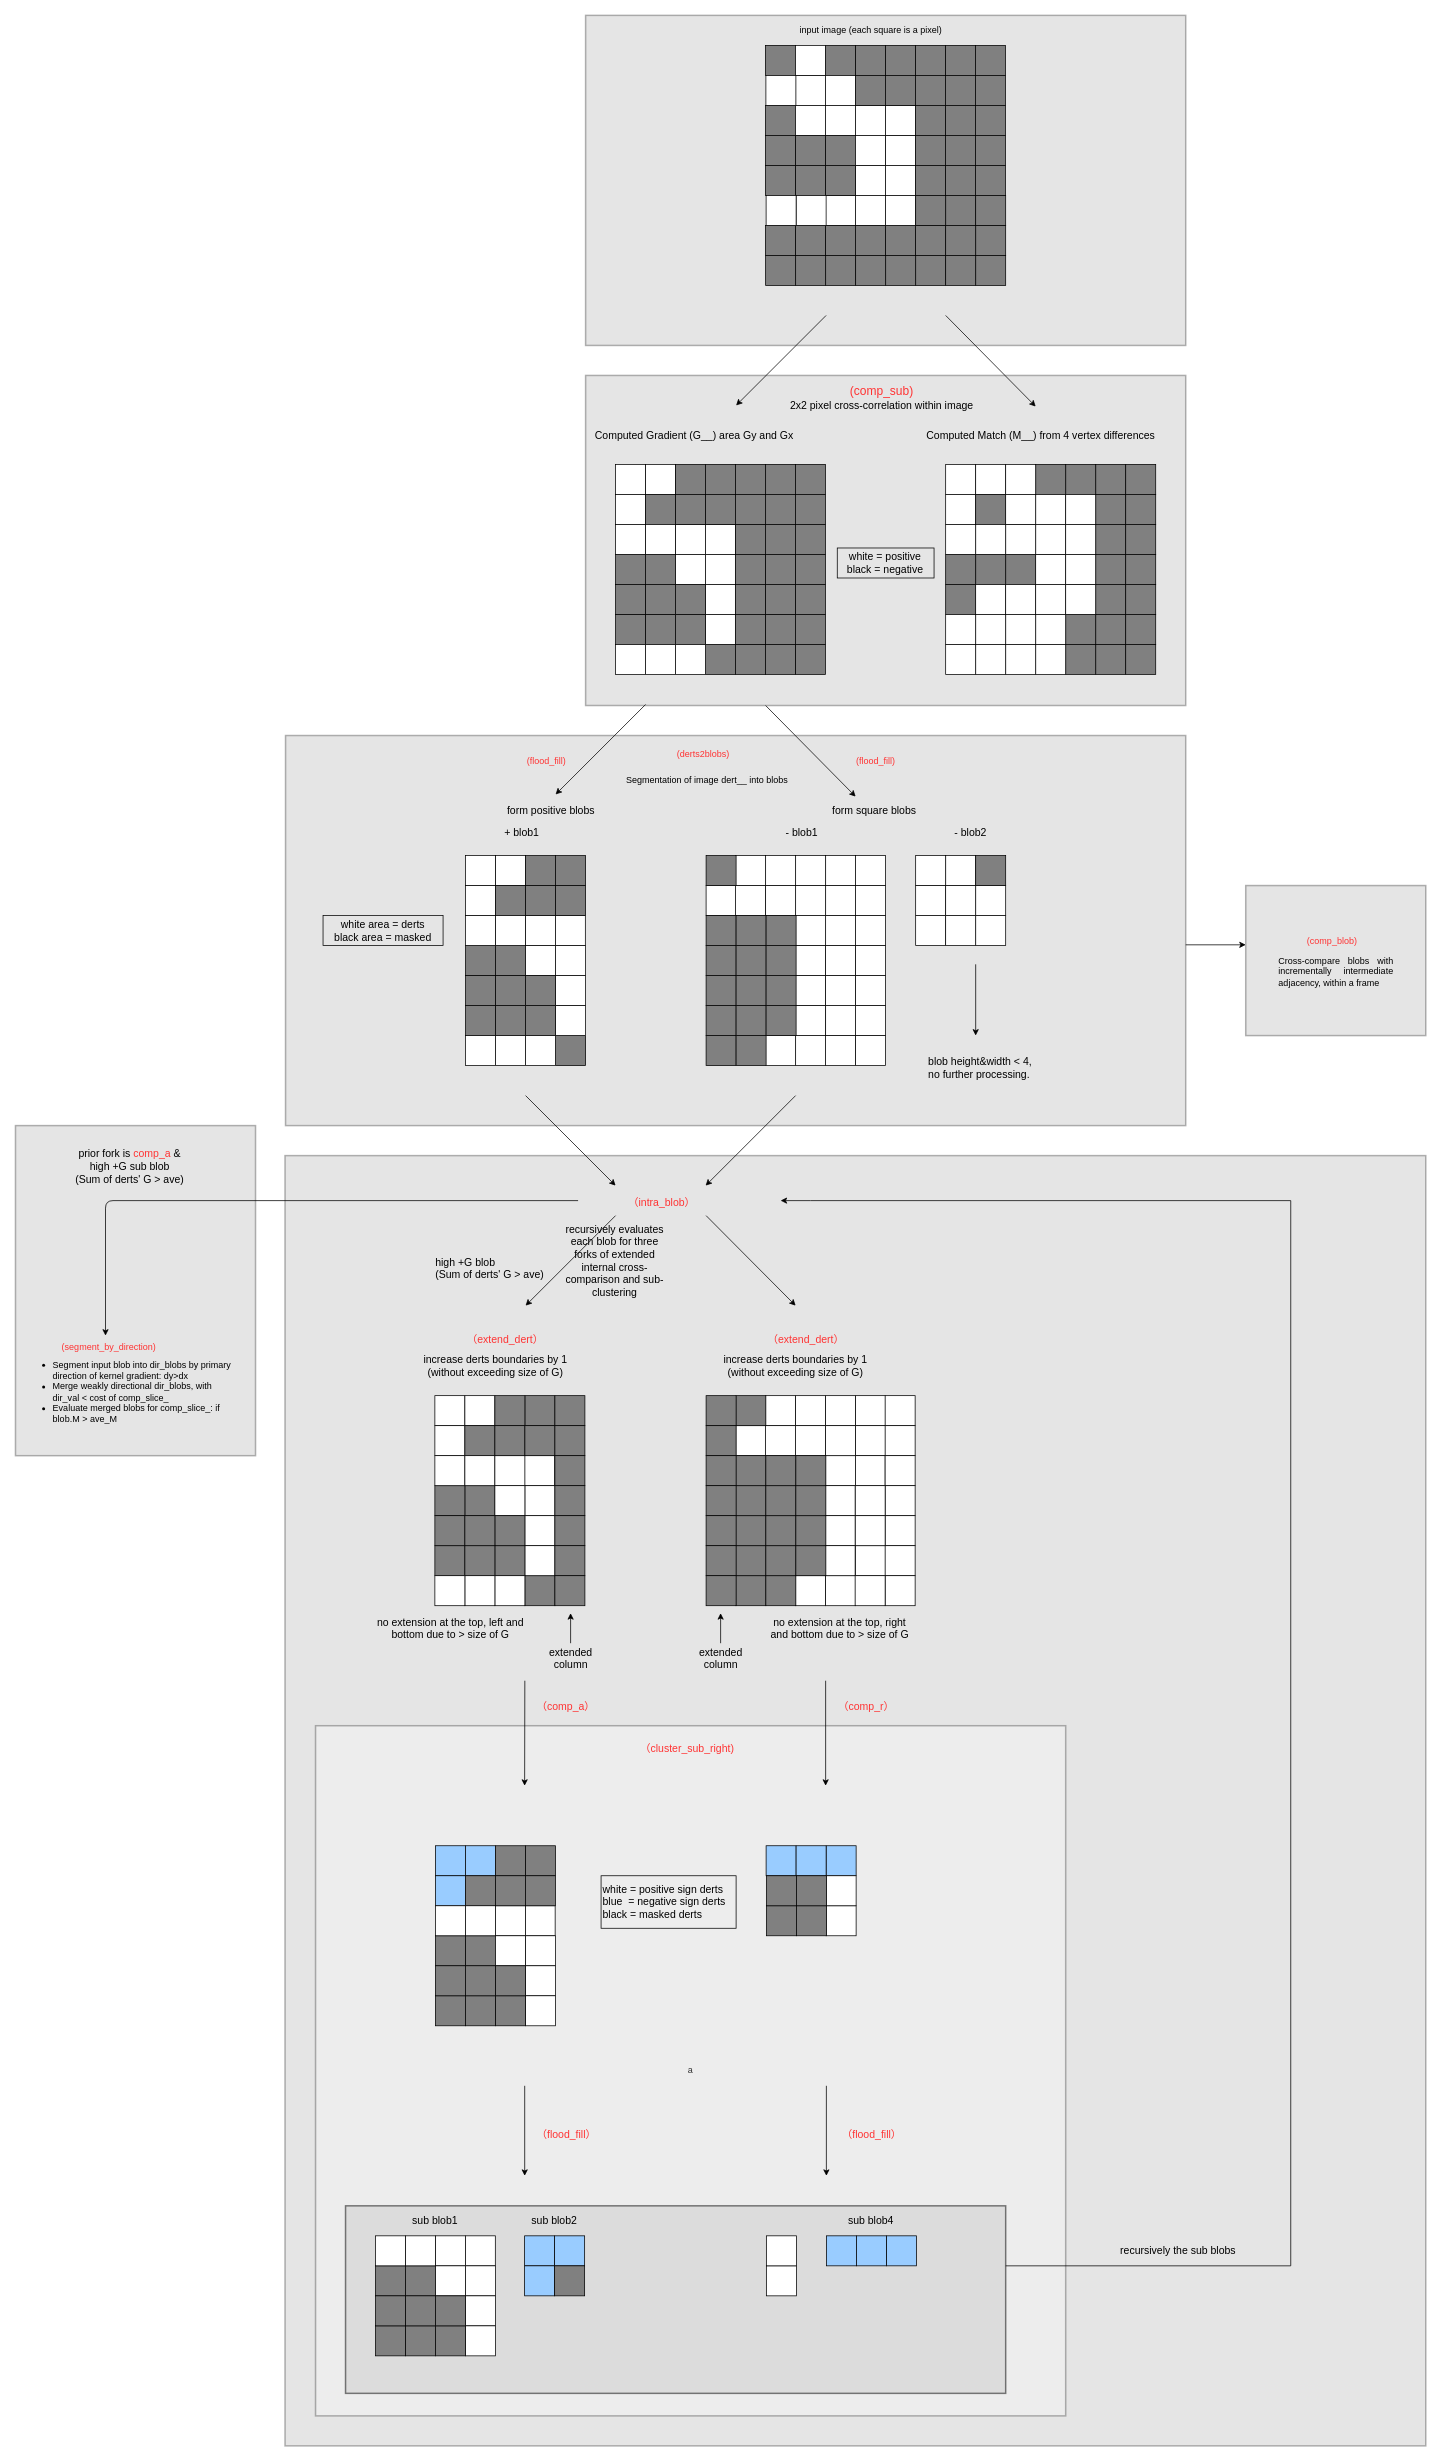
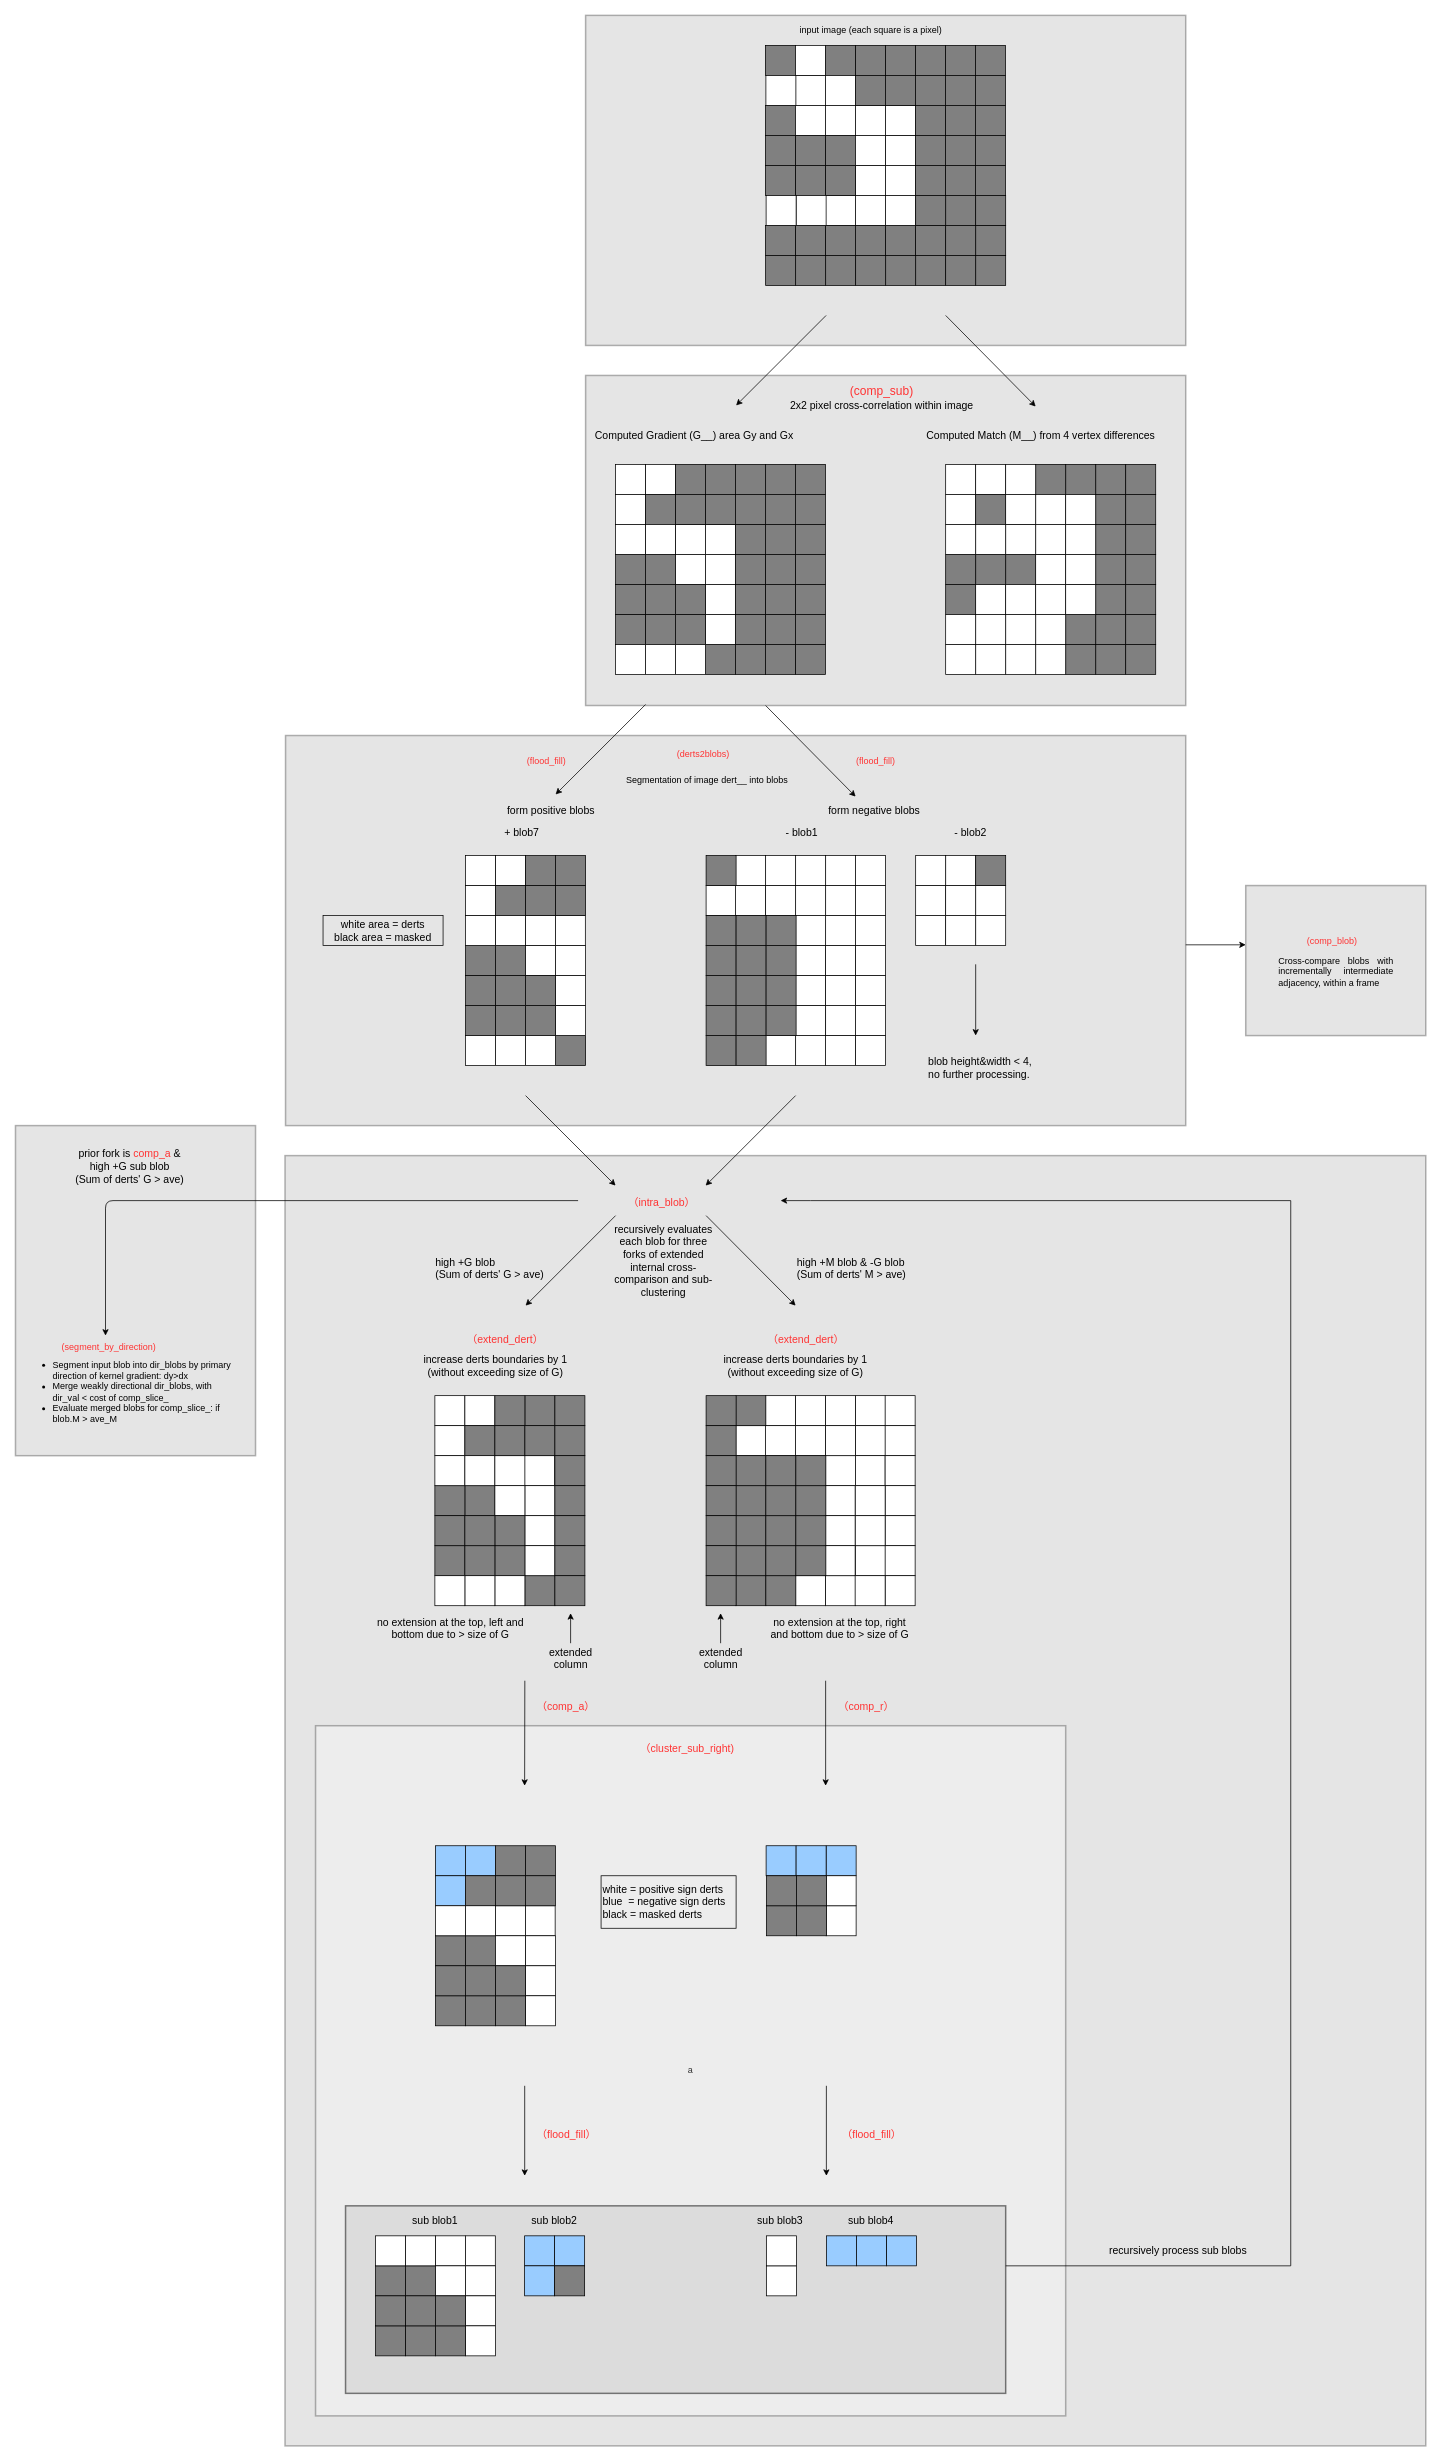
(885, 563) -> none
(874, 810) -> (874, 810)
(520, 833) -> (520, 833)
(614, 1260) -> (663, 1260)
none -> (855, 1268)
none -> (780, 2220)
(1178, 2250) -> (1178, 2250)
